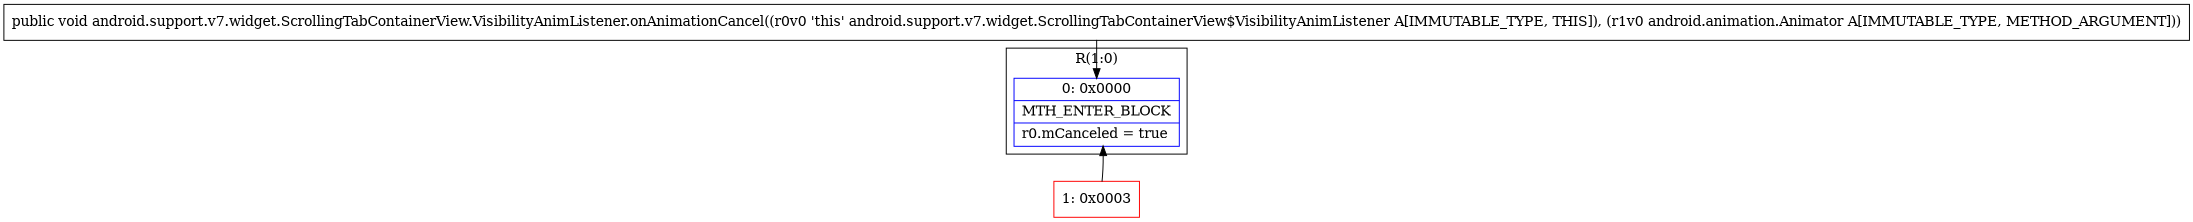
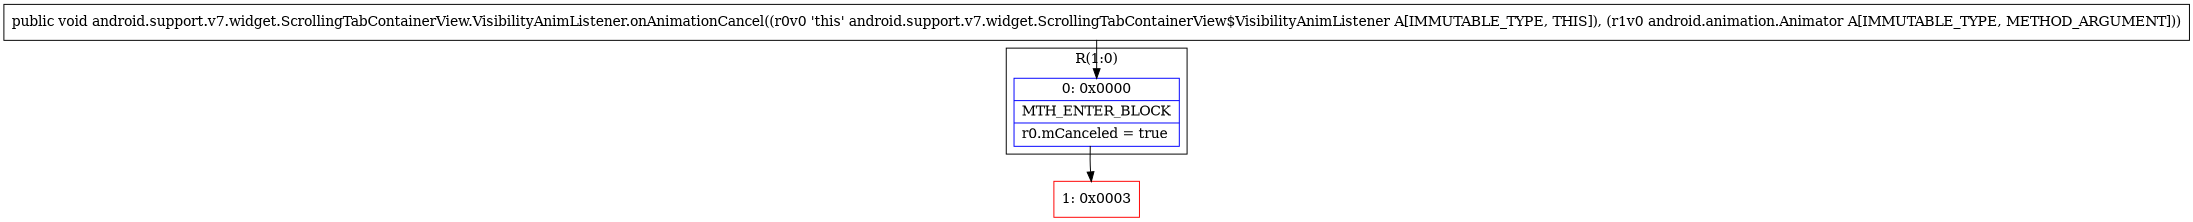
(1103, 169) -> (1090, 160)
